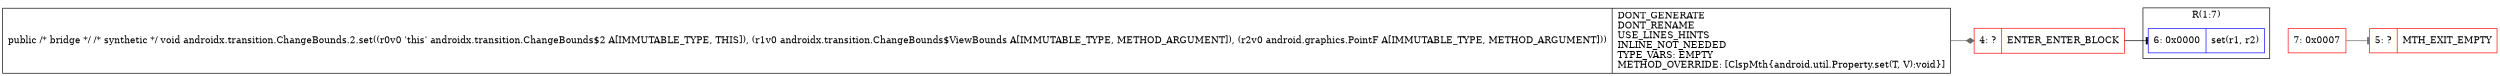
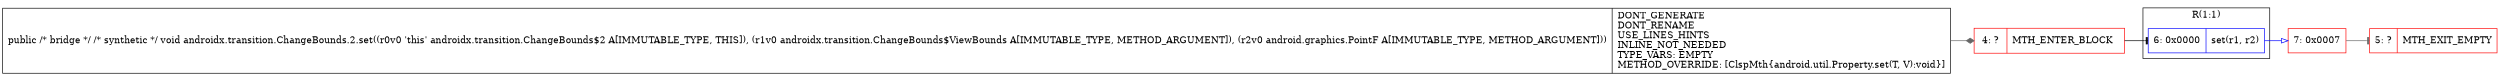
(2206, 15) -> (2206, 15)
(2063, 40) -> (2063, 40)
none -> (2274, 41)
